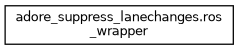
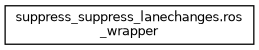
(119, 25) -> (129, 25)
